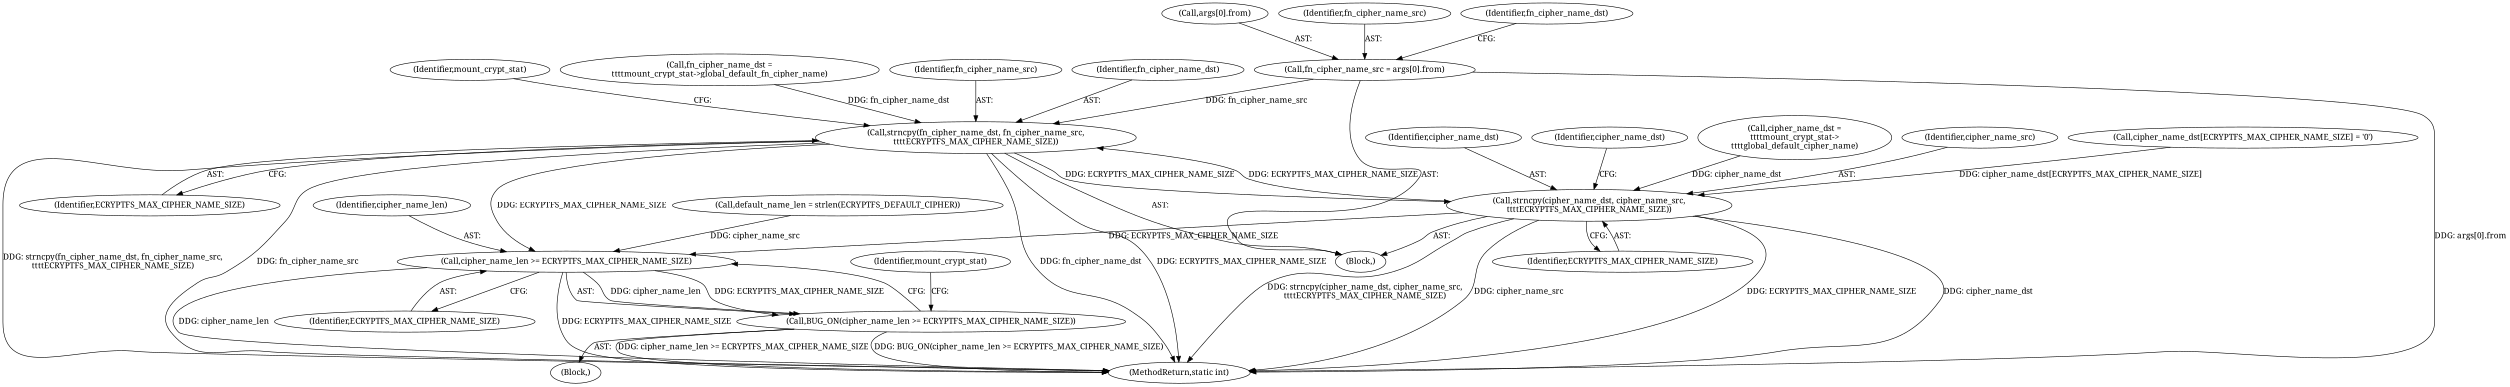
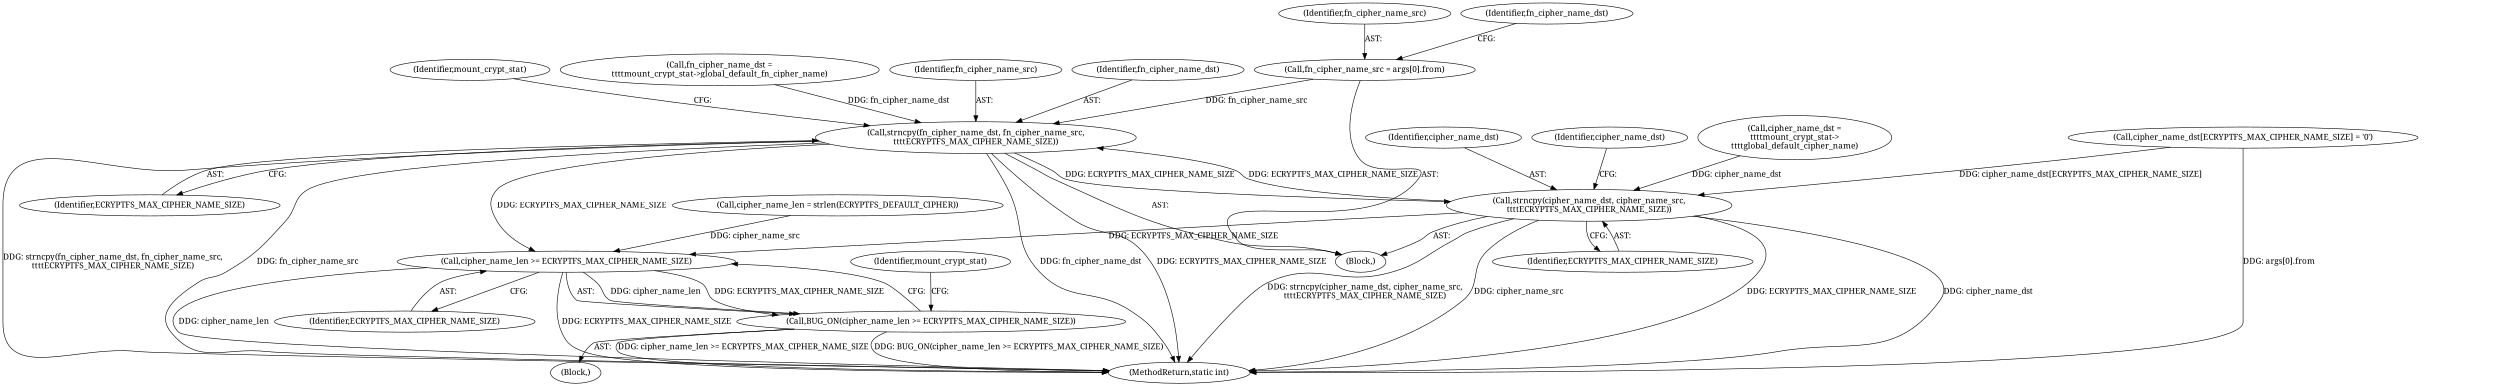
(1215, 14) -> none
(1980, 138) -> none
(392, 205) -> none
(838, 205) -> (838, 205)
(2428, 336) -> (1839, 366)
